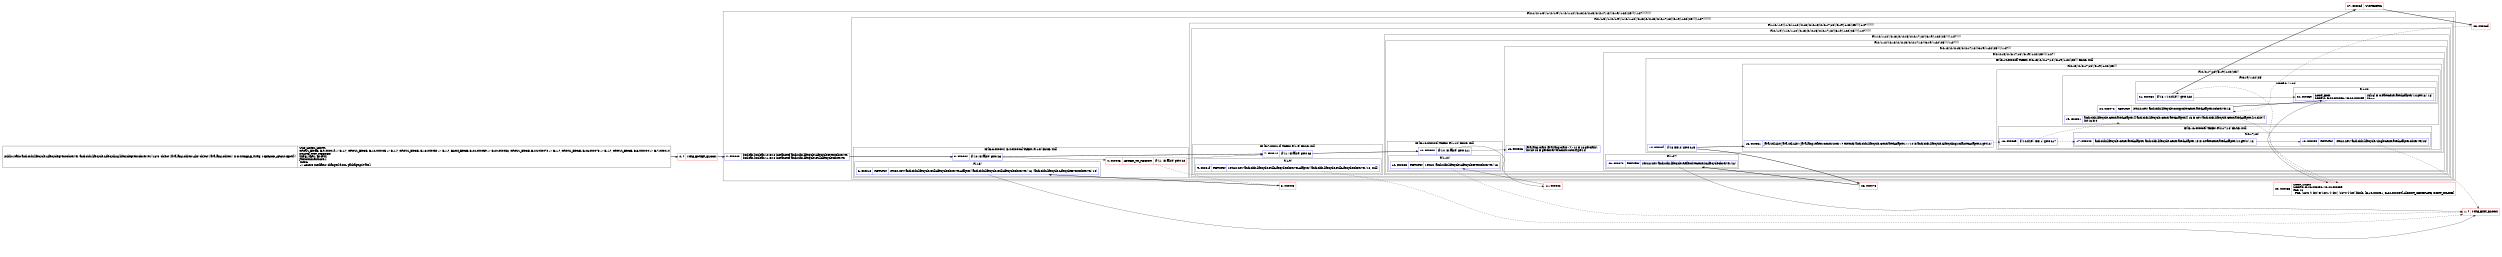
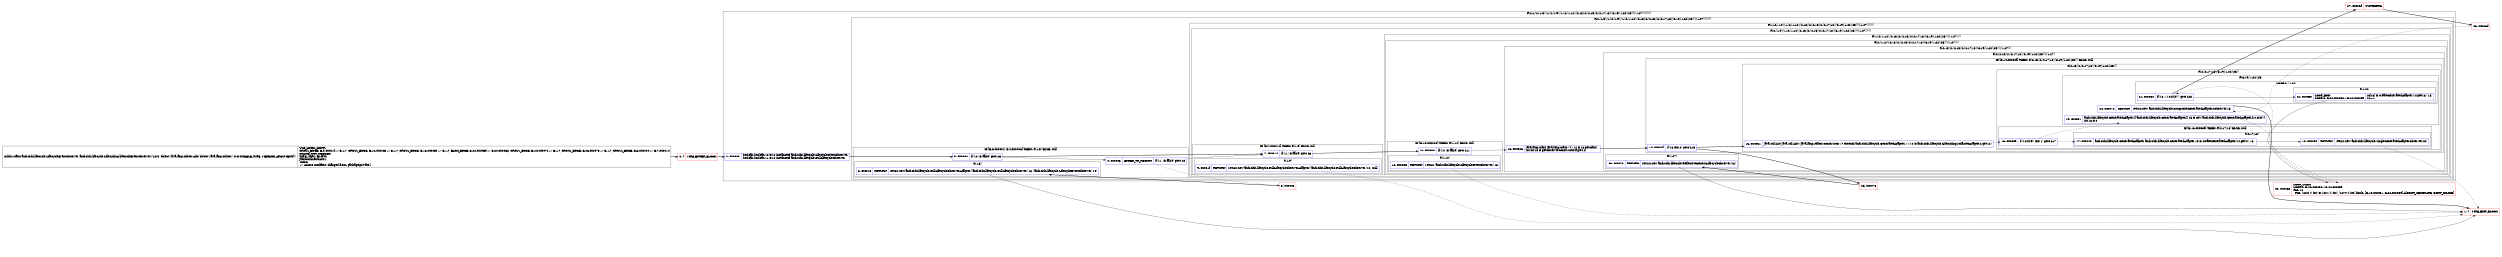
(2259, 105) -> (2310, 202)
none -> (1623, 148)
(1146, 161) -> (1146, 161)
(1553, 186) -> none
